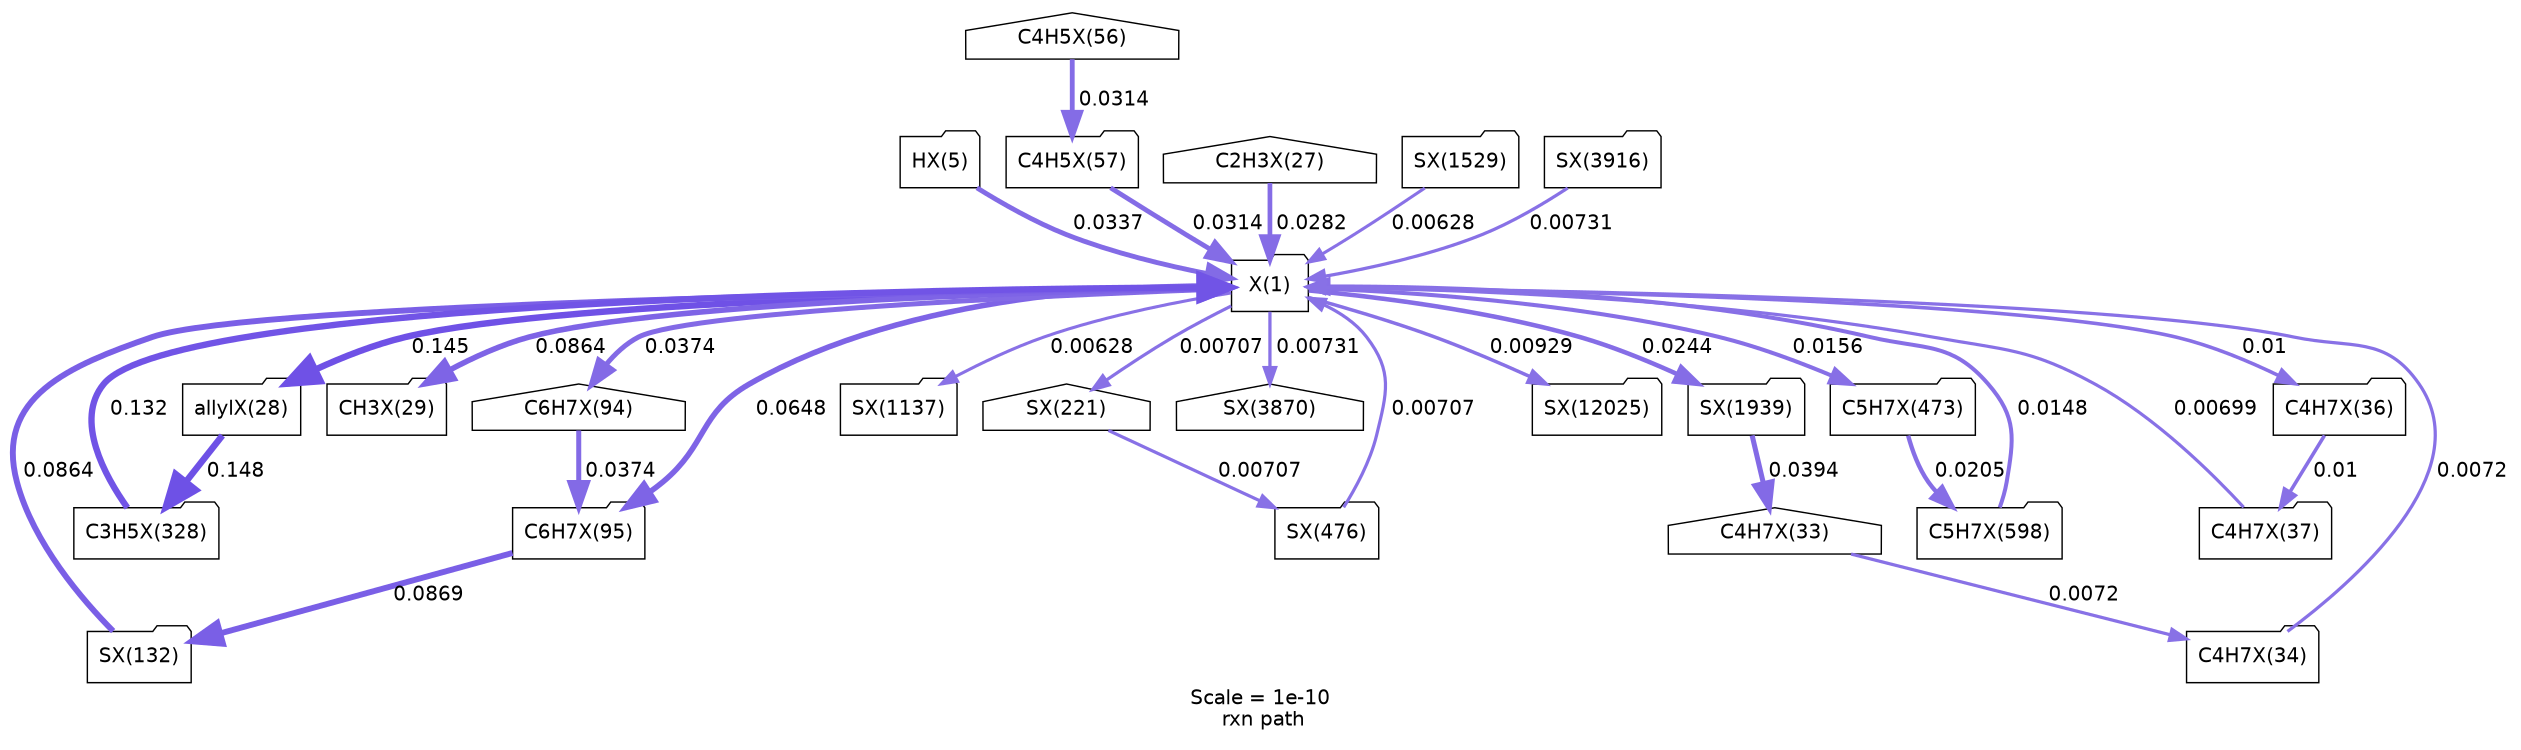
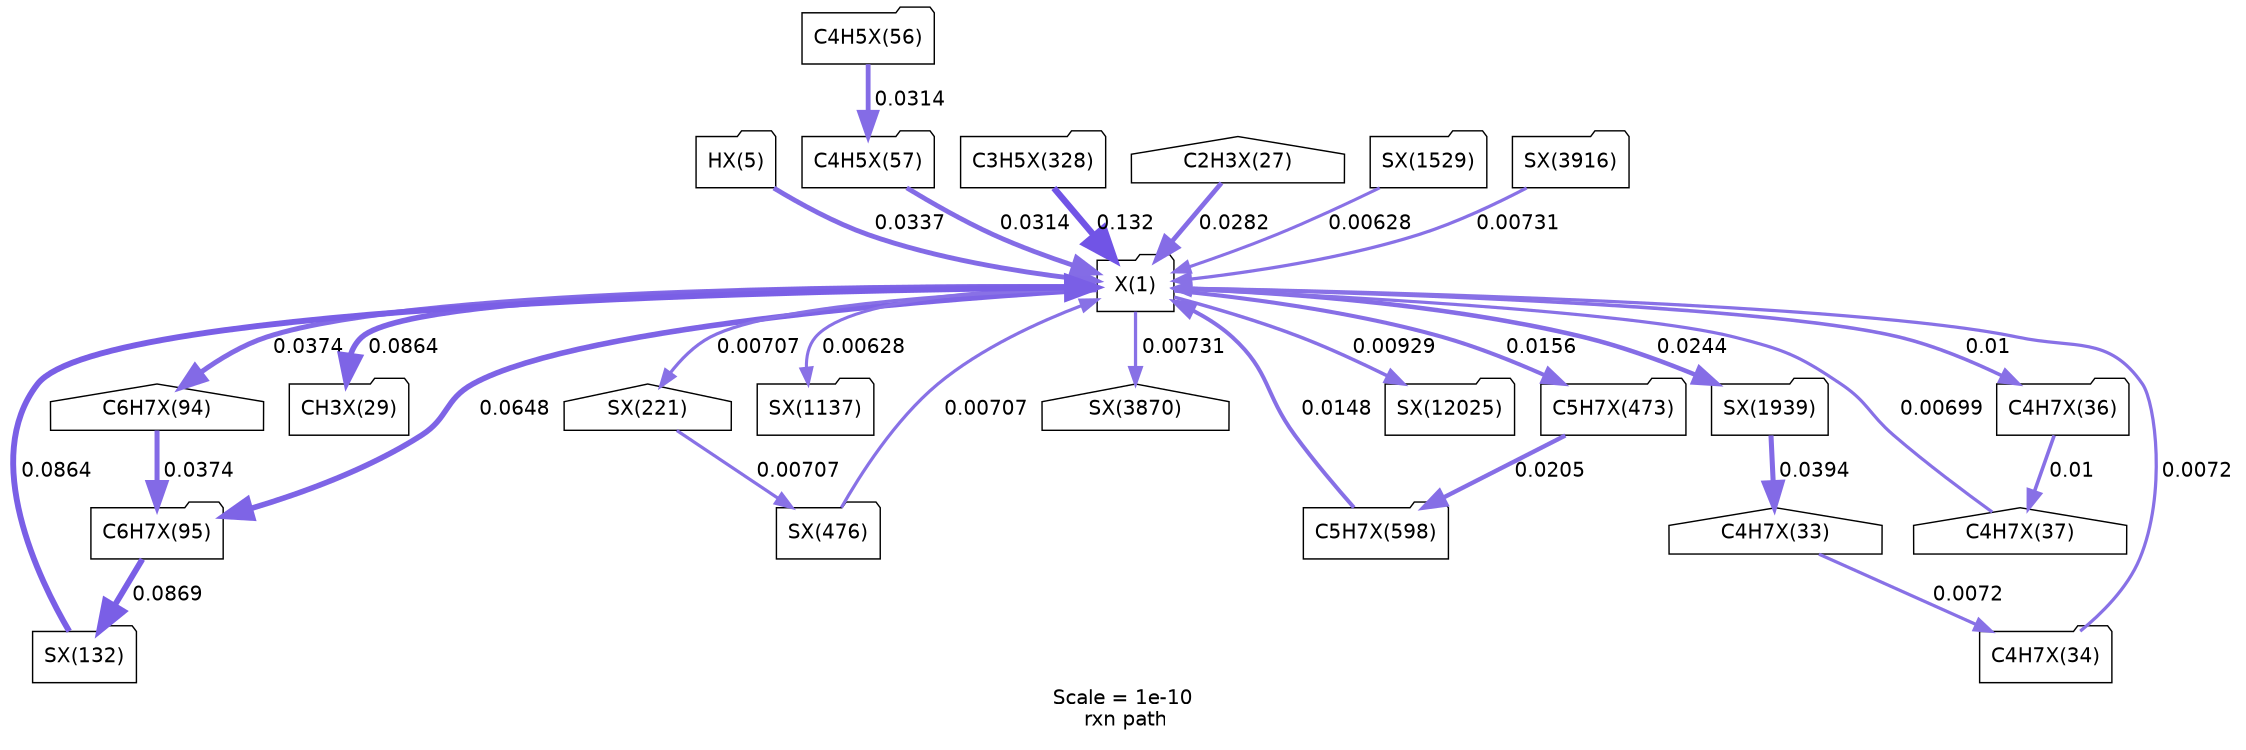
(1072, 38) -> (868, 38)
(242, 410) -> none
(2265, 533) -> (2020, 533)
